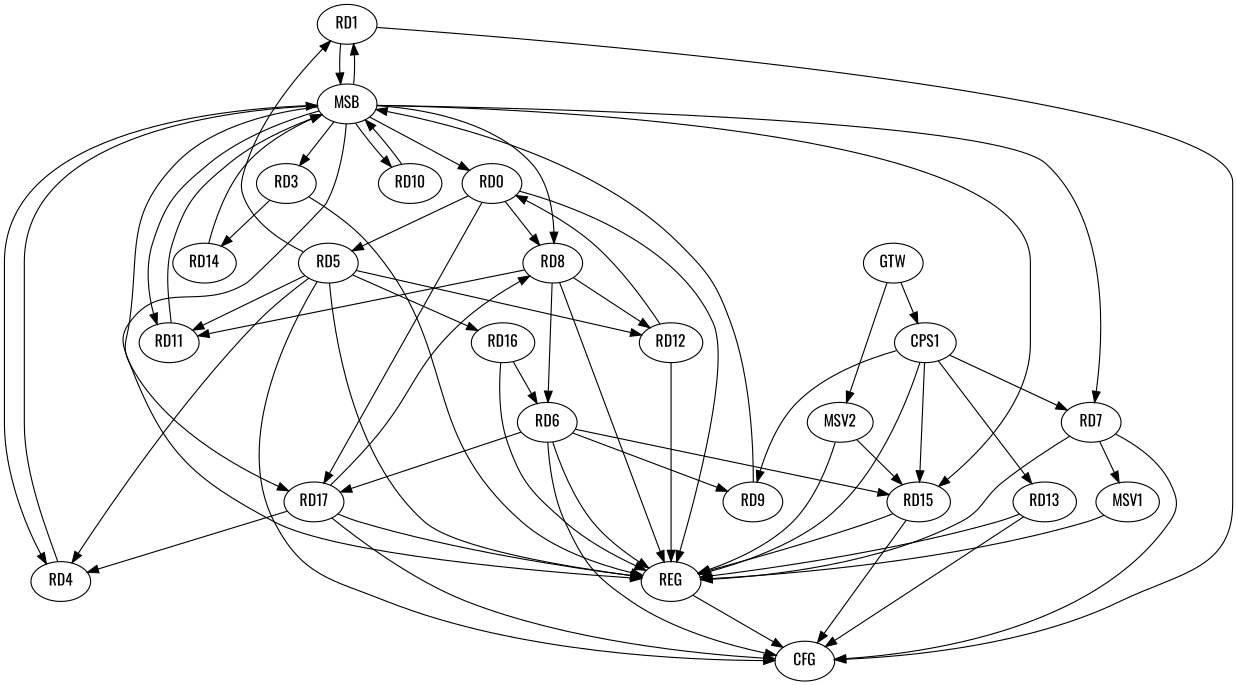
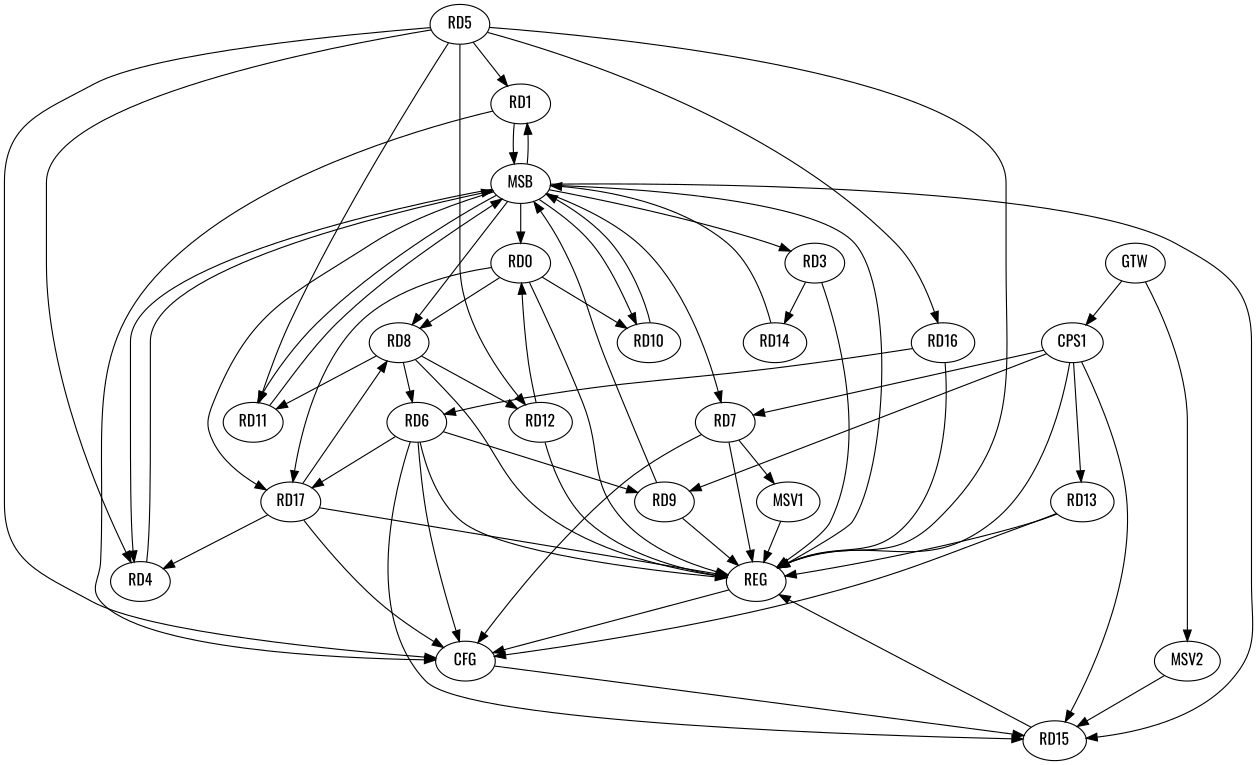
(415, 221) -> (576, 298)
(790, 524) -> (706, 538)
(865, 577) -> (754, 700)
